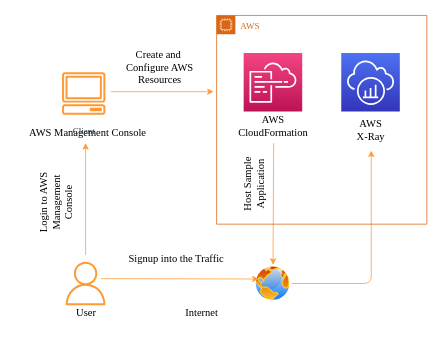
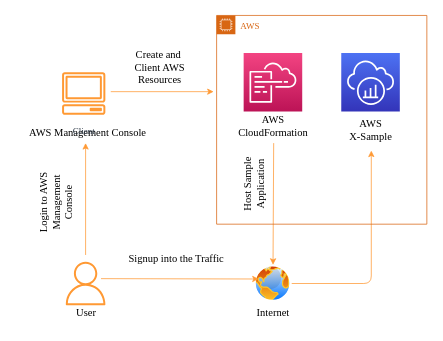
(160, 68) -> (160, 68)
(371, 130) -> (371, 130)
(201, 313) -> (273, 313)
